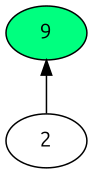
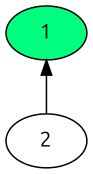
(46, 33) -> (46, 33)
